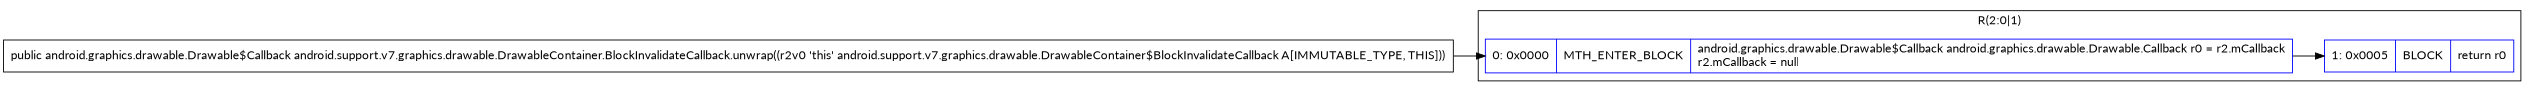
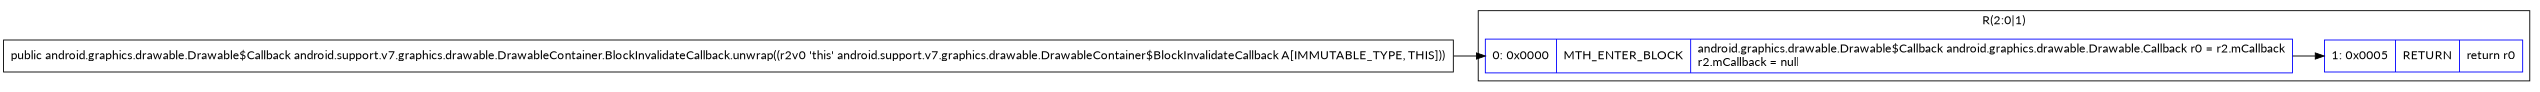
(2423, 56) -> (2428, 56)
